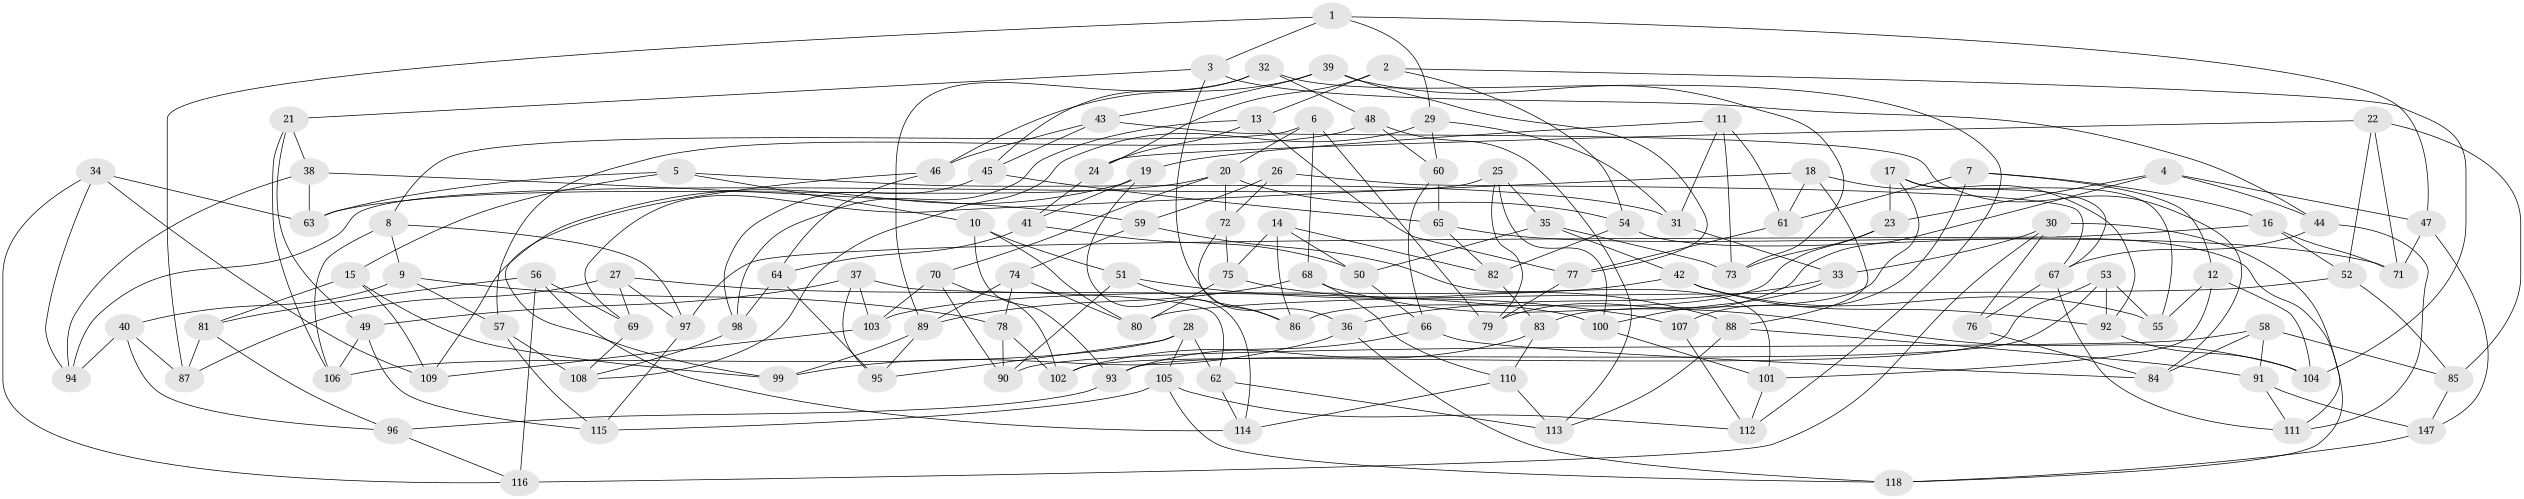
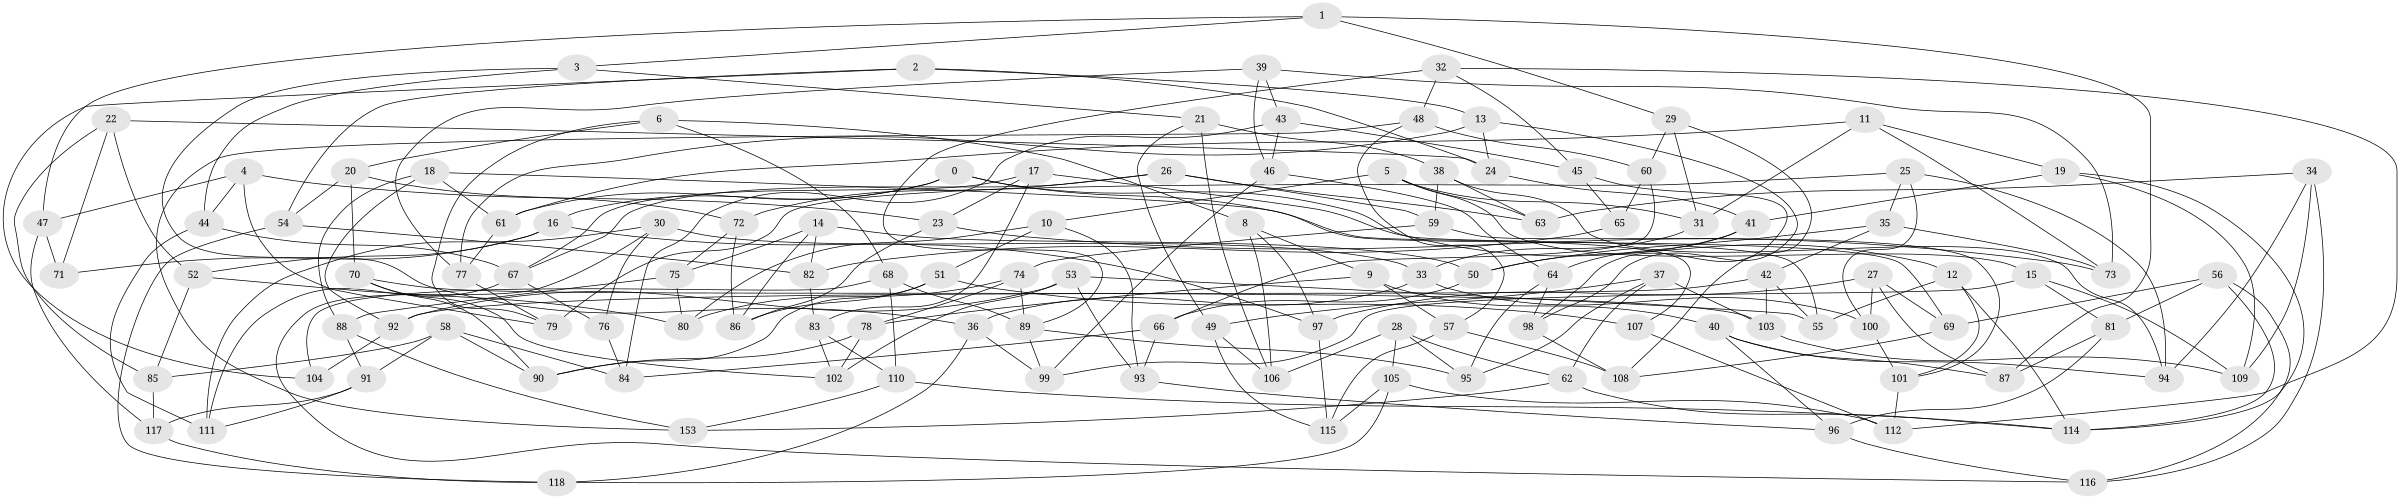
(1969, 172) -> (955, 172)
(766, 192) -> (1362, 199)
(1922, 239) -> none
(2285, 310) -> (2018, 349)
(1554, 431) -> (688, 431)
(2426, 431) -> (154, 431)
